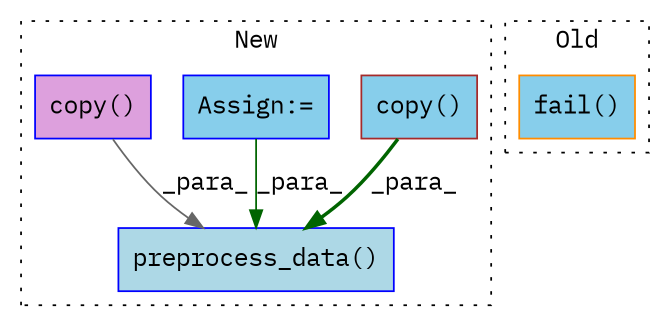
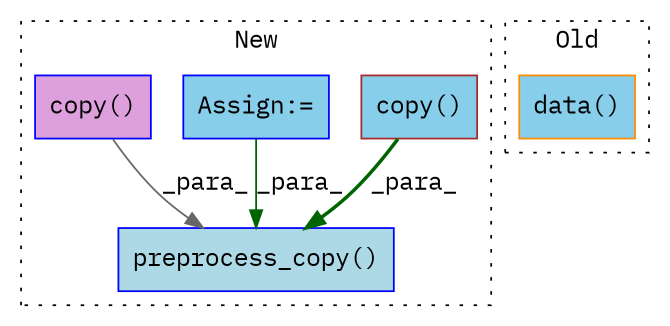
(577, 107) -> (577, 107)
(256, 260) -> (256, 260)
